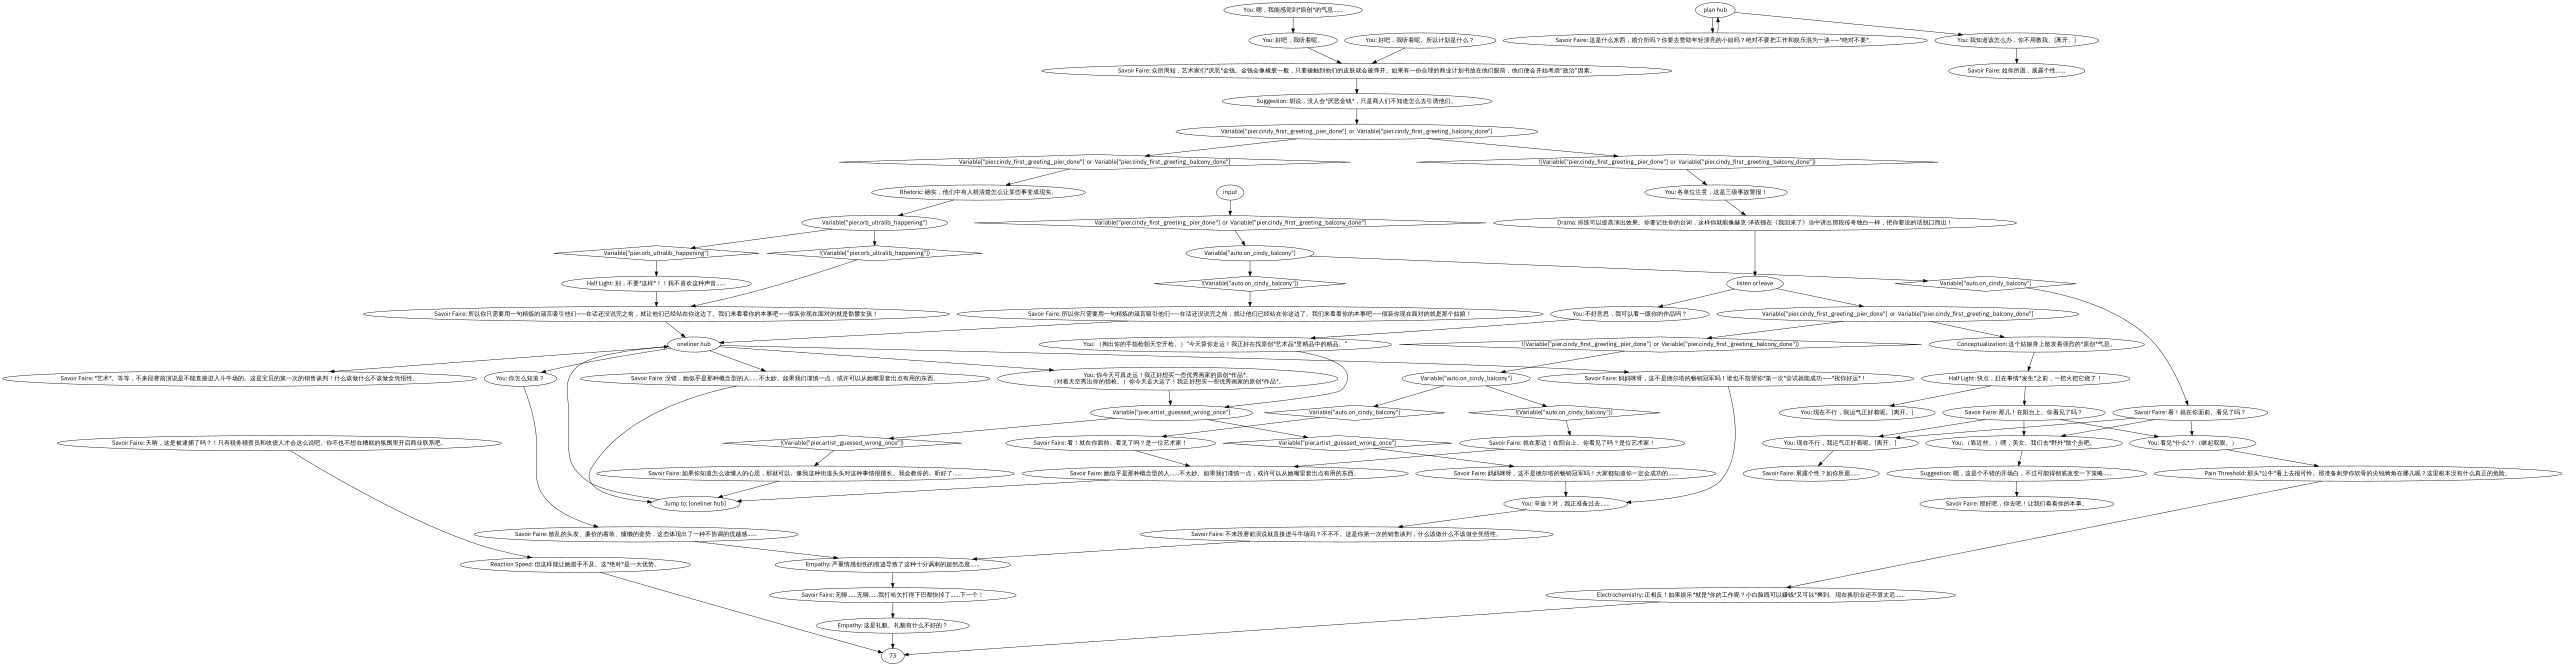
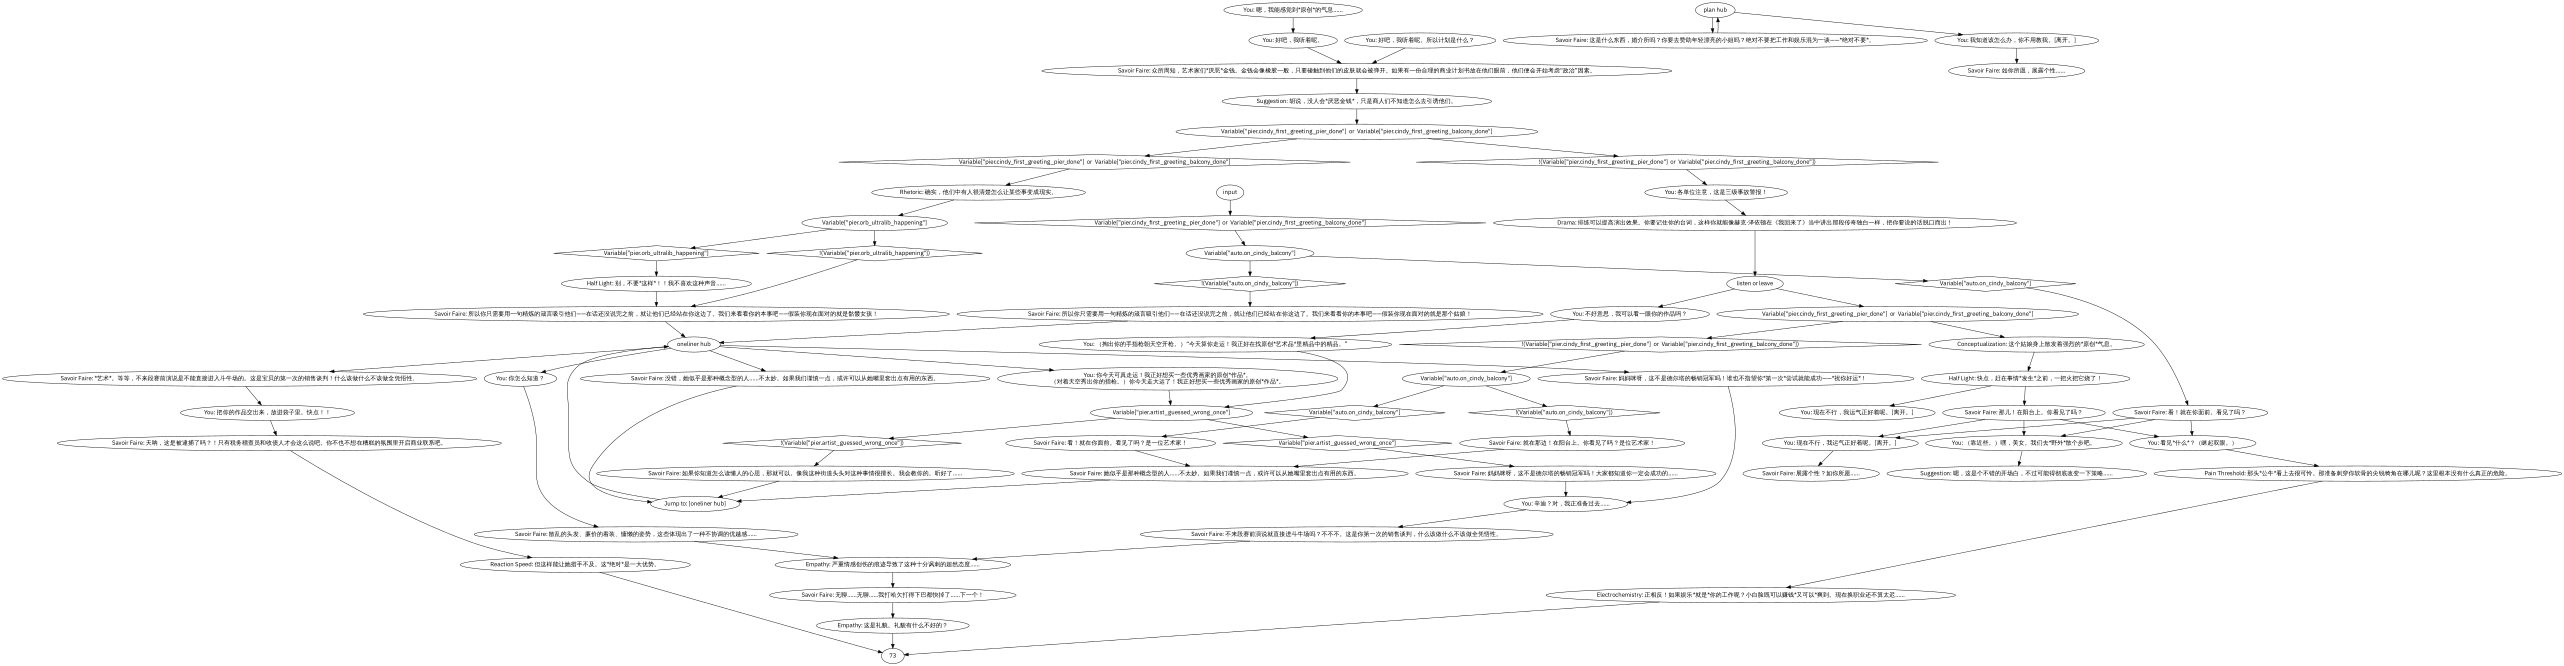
none -> (267, 413)
(2017, 504) -> none
